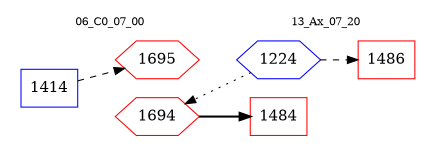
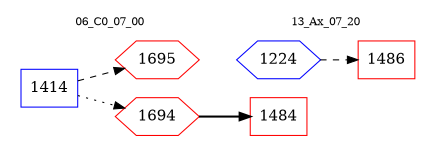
(221, 87) -> (96, 100)
